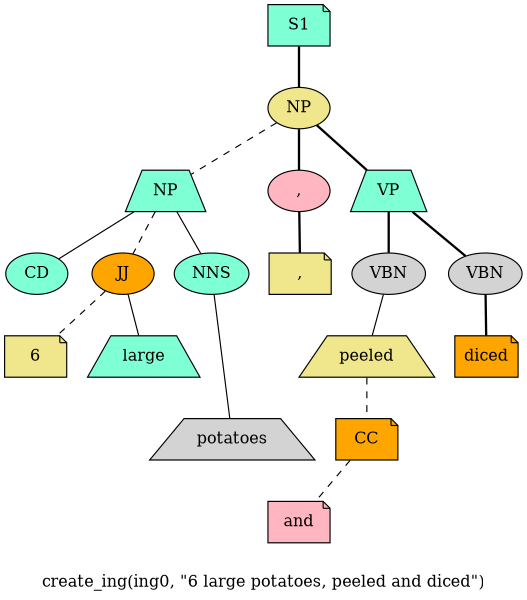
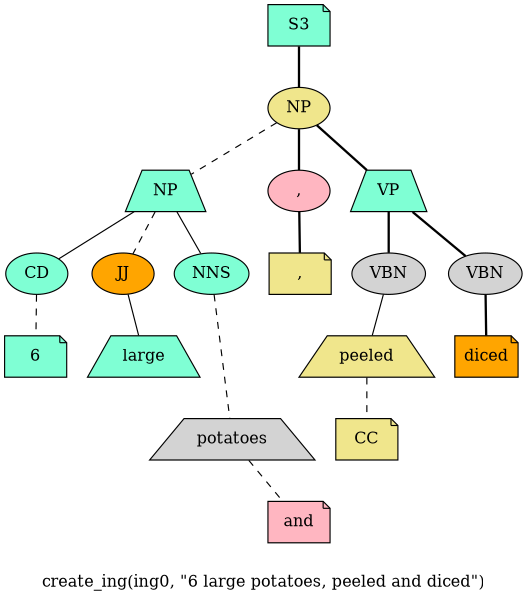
(299, 25) -> (299, 25)
(81, 313) -> (36, 315)
(36, 356) -> (36, 356)
(222, 356) -> (222, 356)
(367, 439) -> (367, 439)
(333, 481) -> (266, 481)
